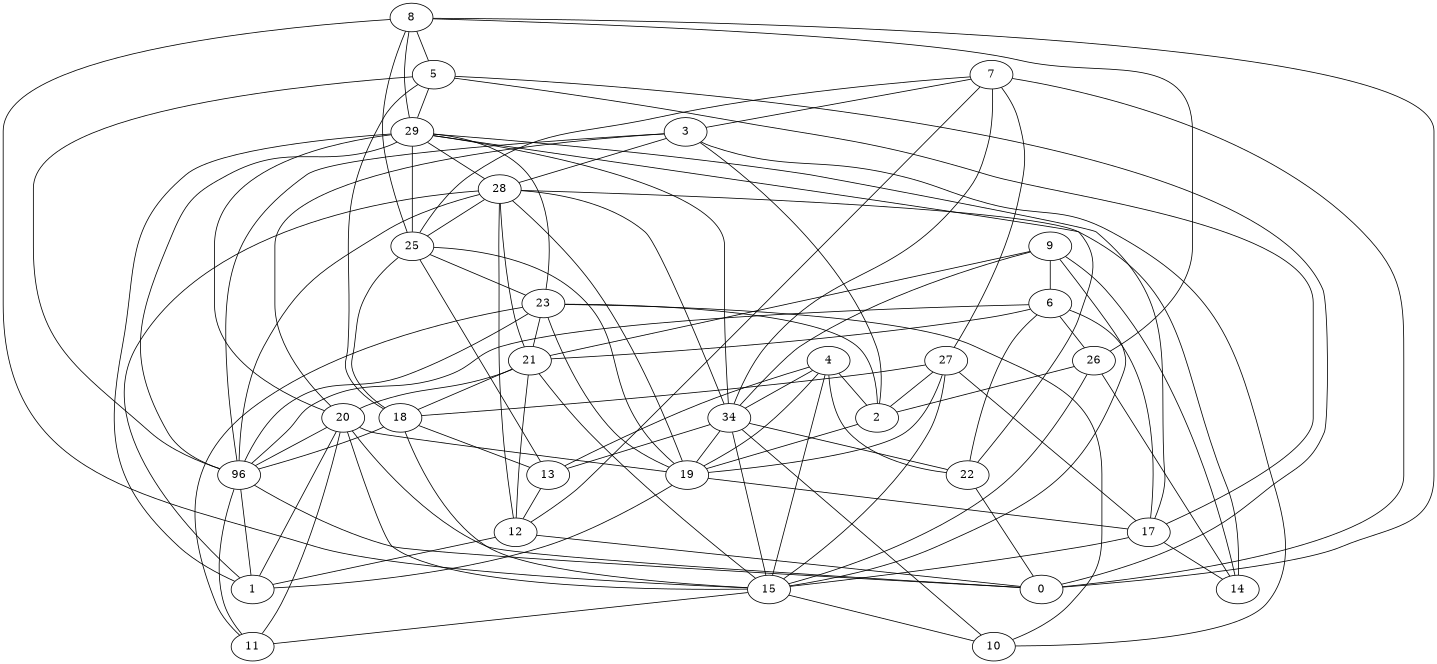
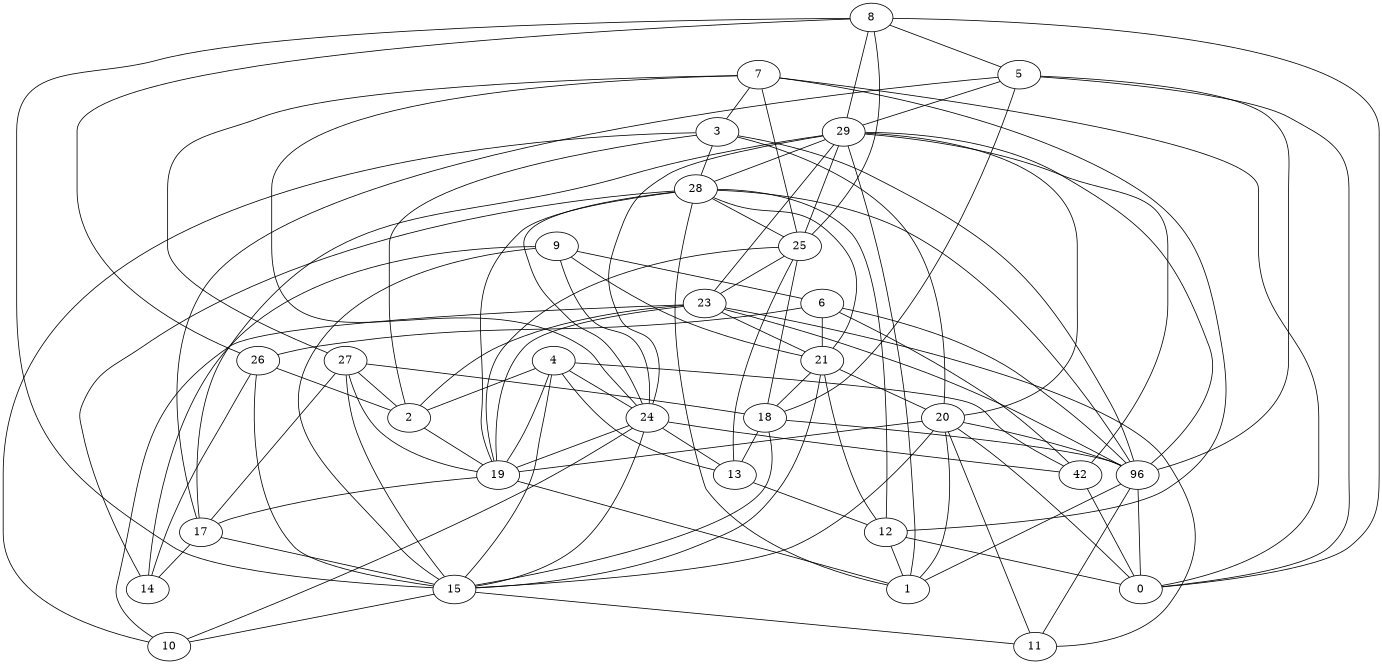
(1144, 398) -> none
(729, 418) -> (647, 418)
(968, 475) -> (1080, 475)
